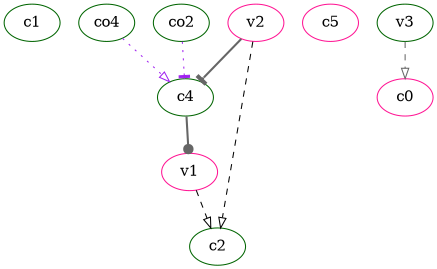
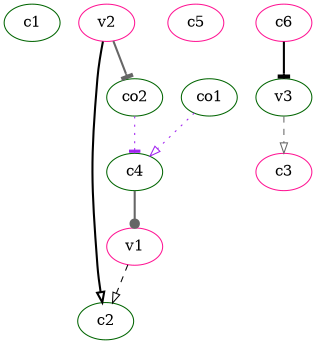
(107, 23) -> (209, 97)
none -> (284, 23)
(223, 58) -> (120, 57)
(405, 97) -> (284, 172)
(238, 130) -> (93, 167)
